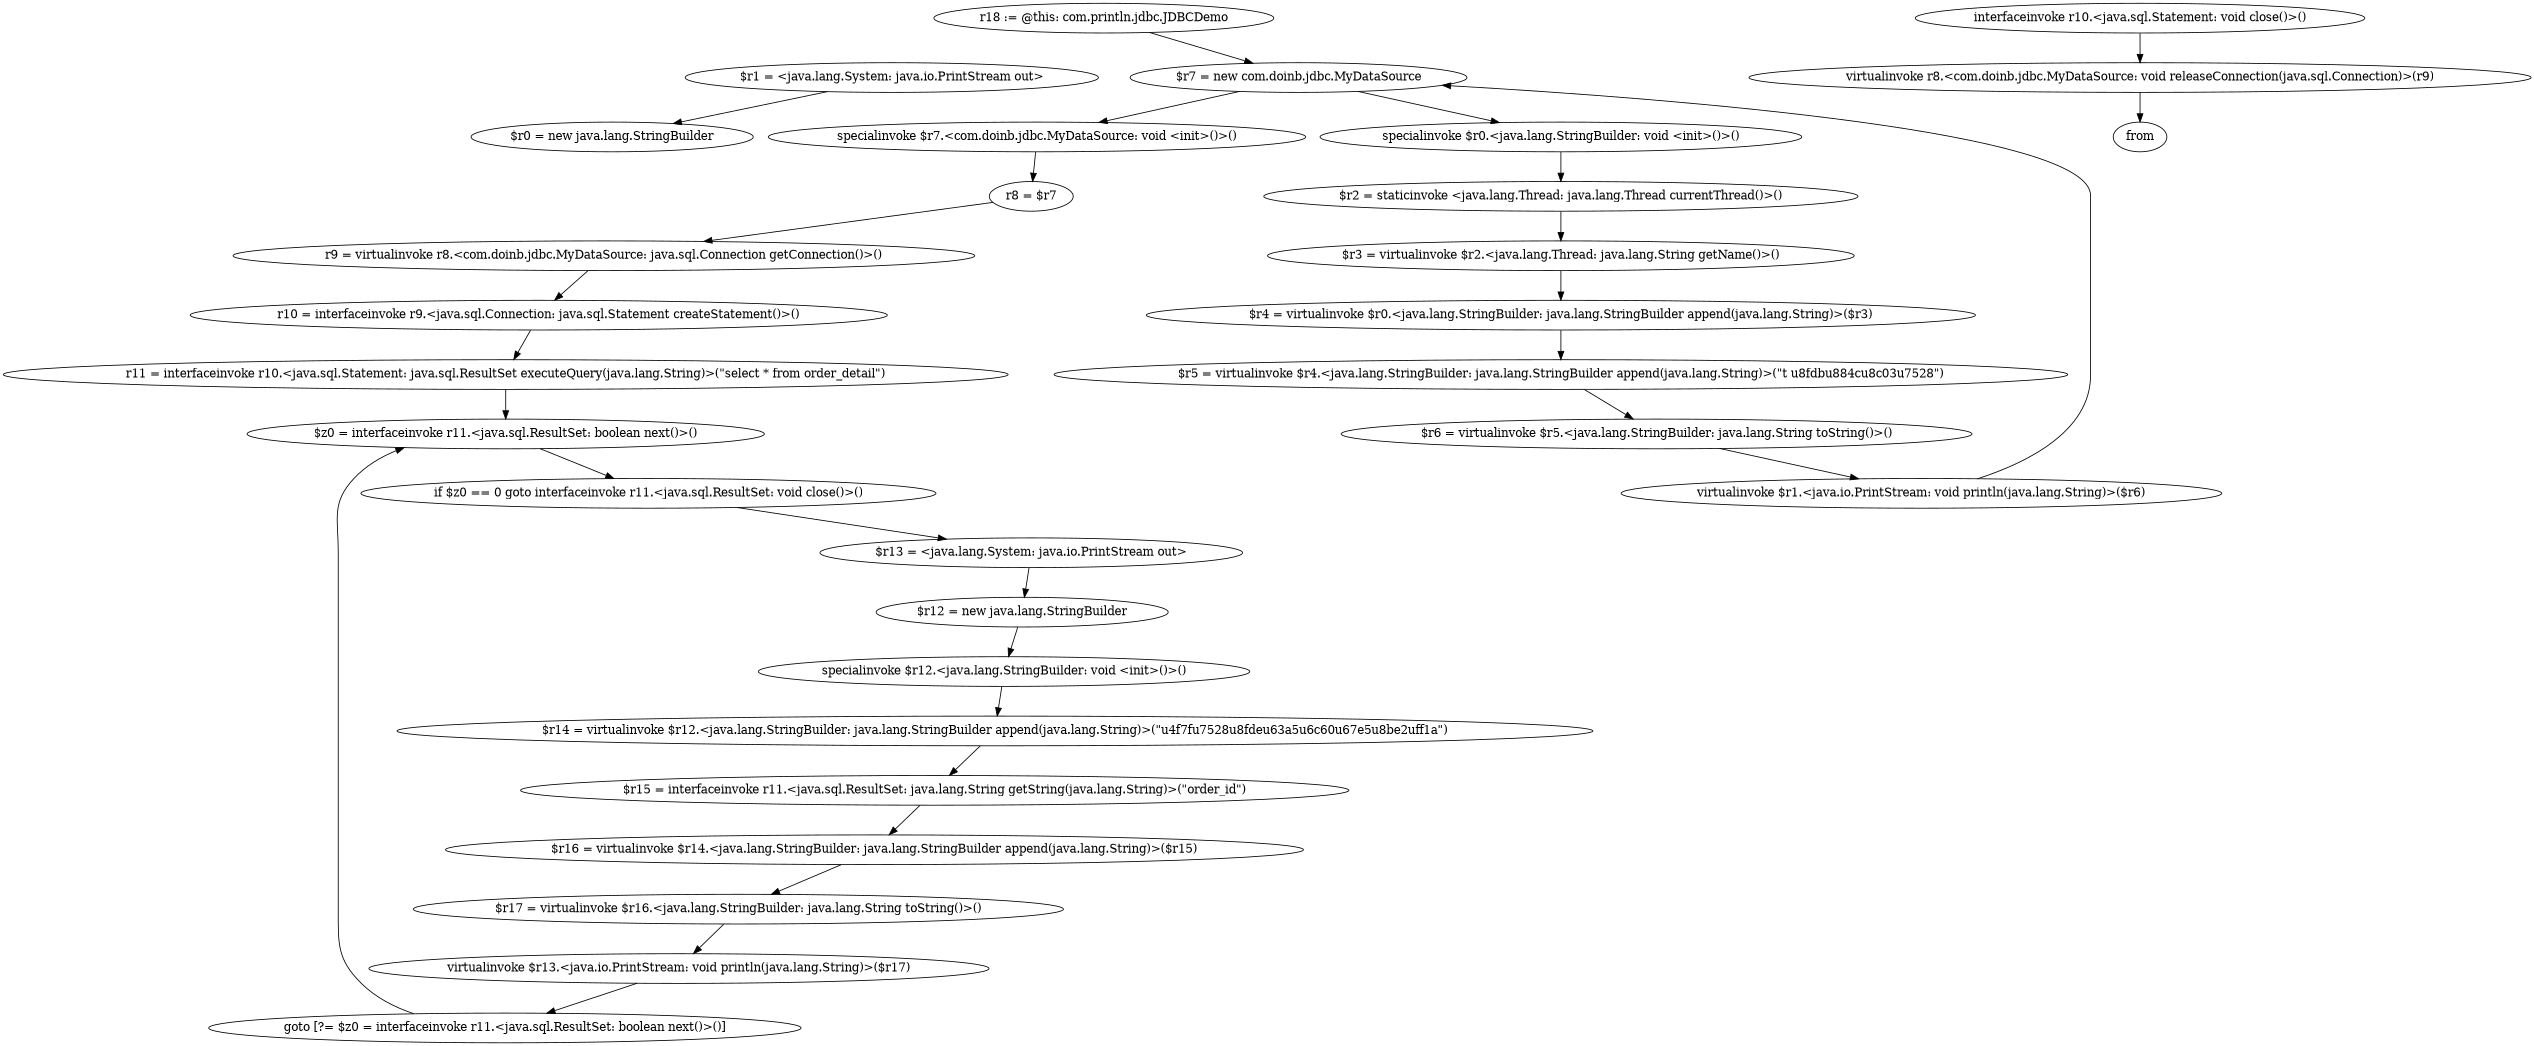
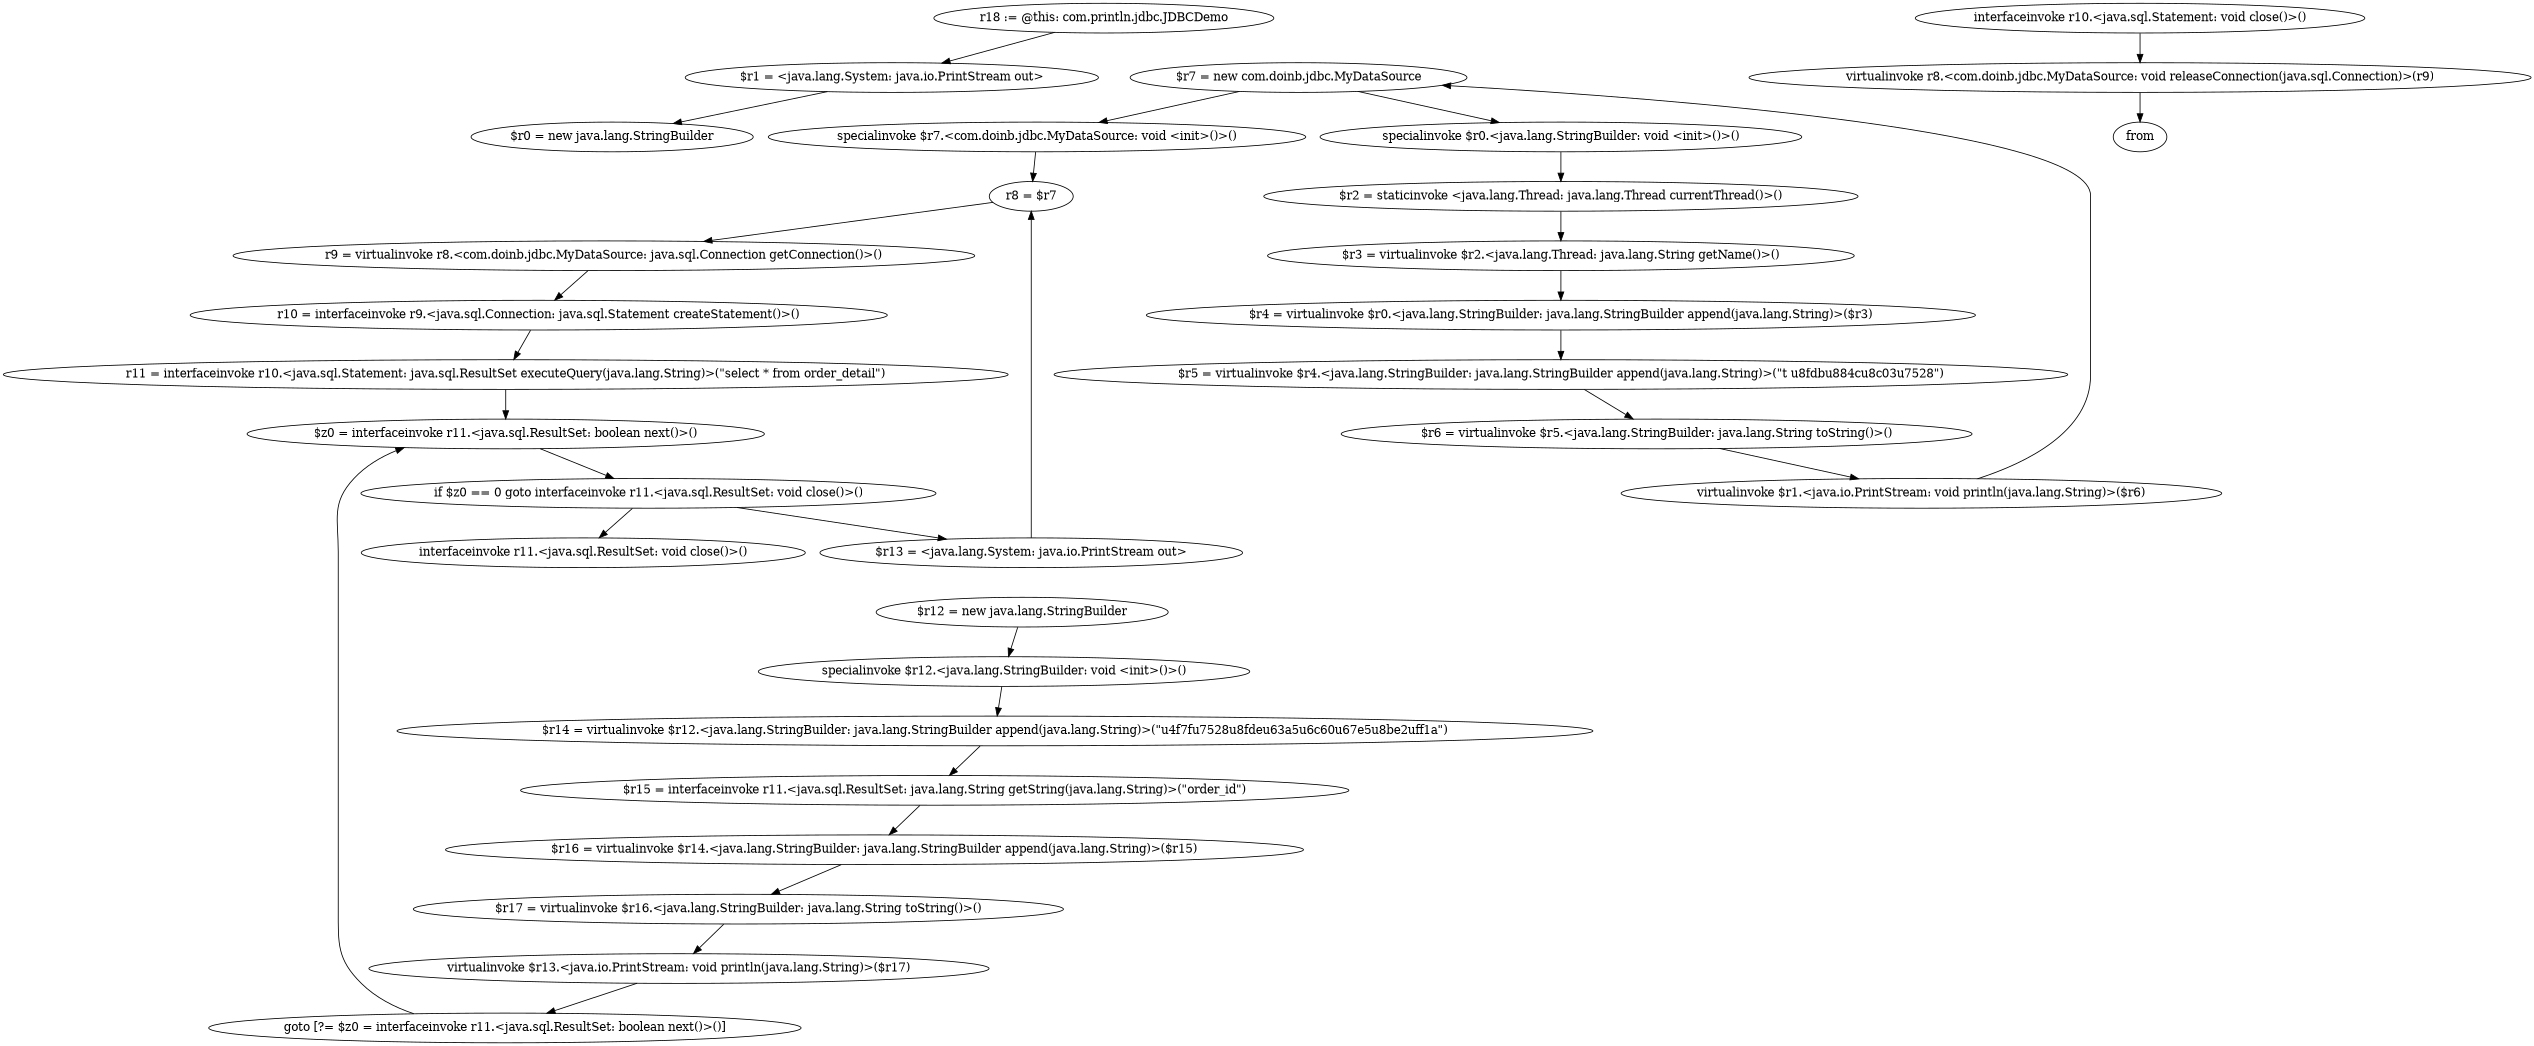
(1197, 47) -> (1002, 47)
none -> (583, 553)
(1027, 578) -> (1031, 379)
